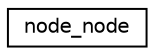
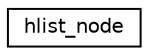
(77, 28) -> (74, 28)
